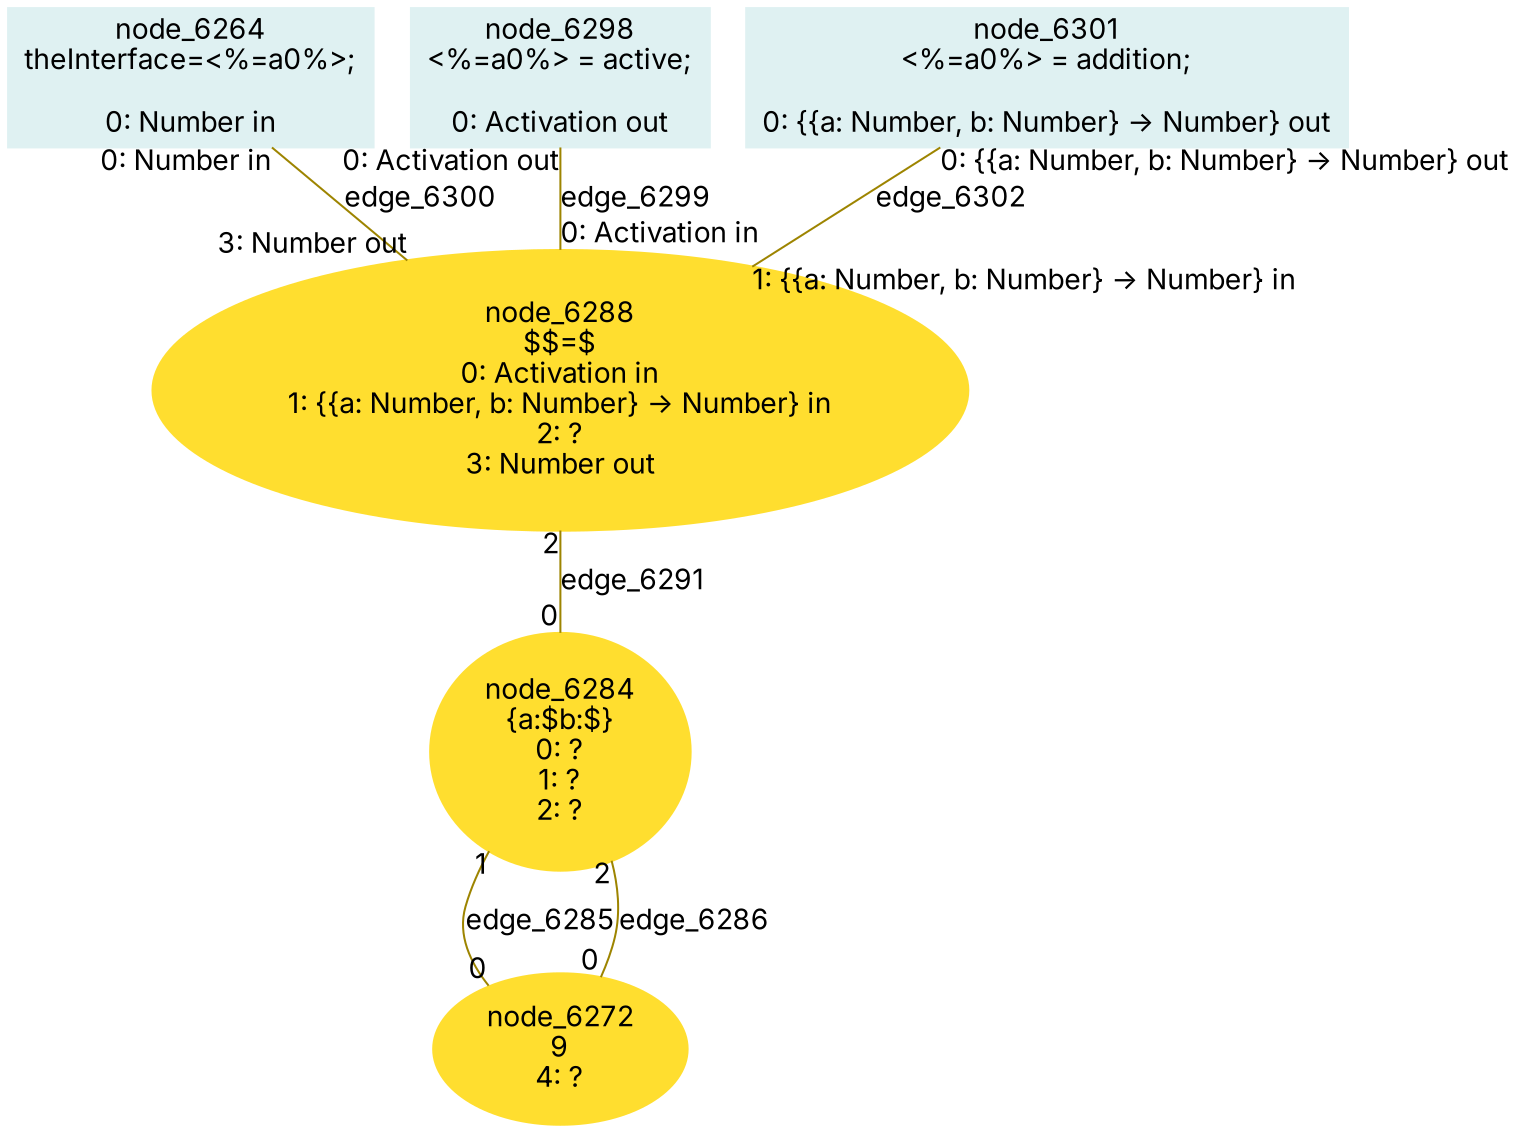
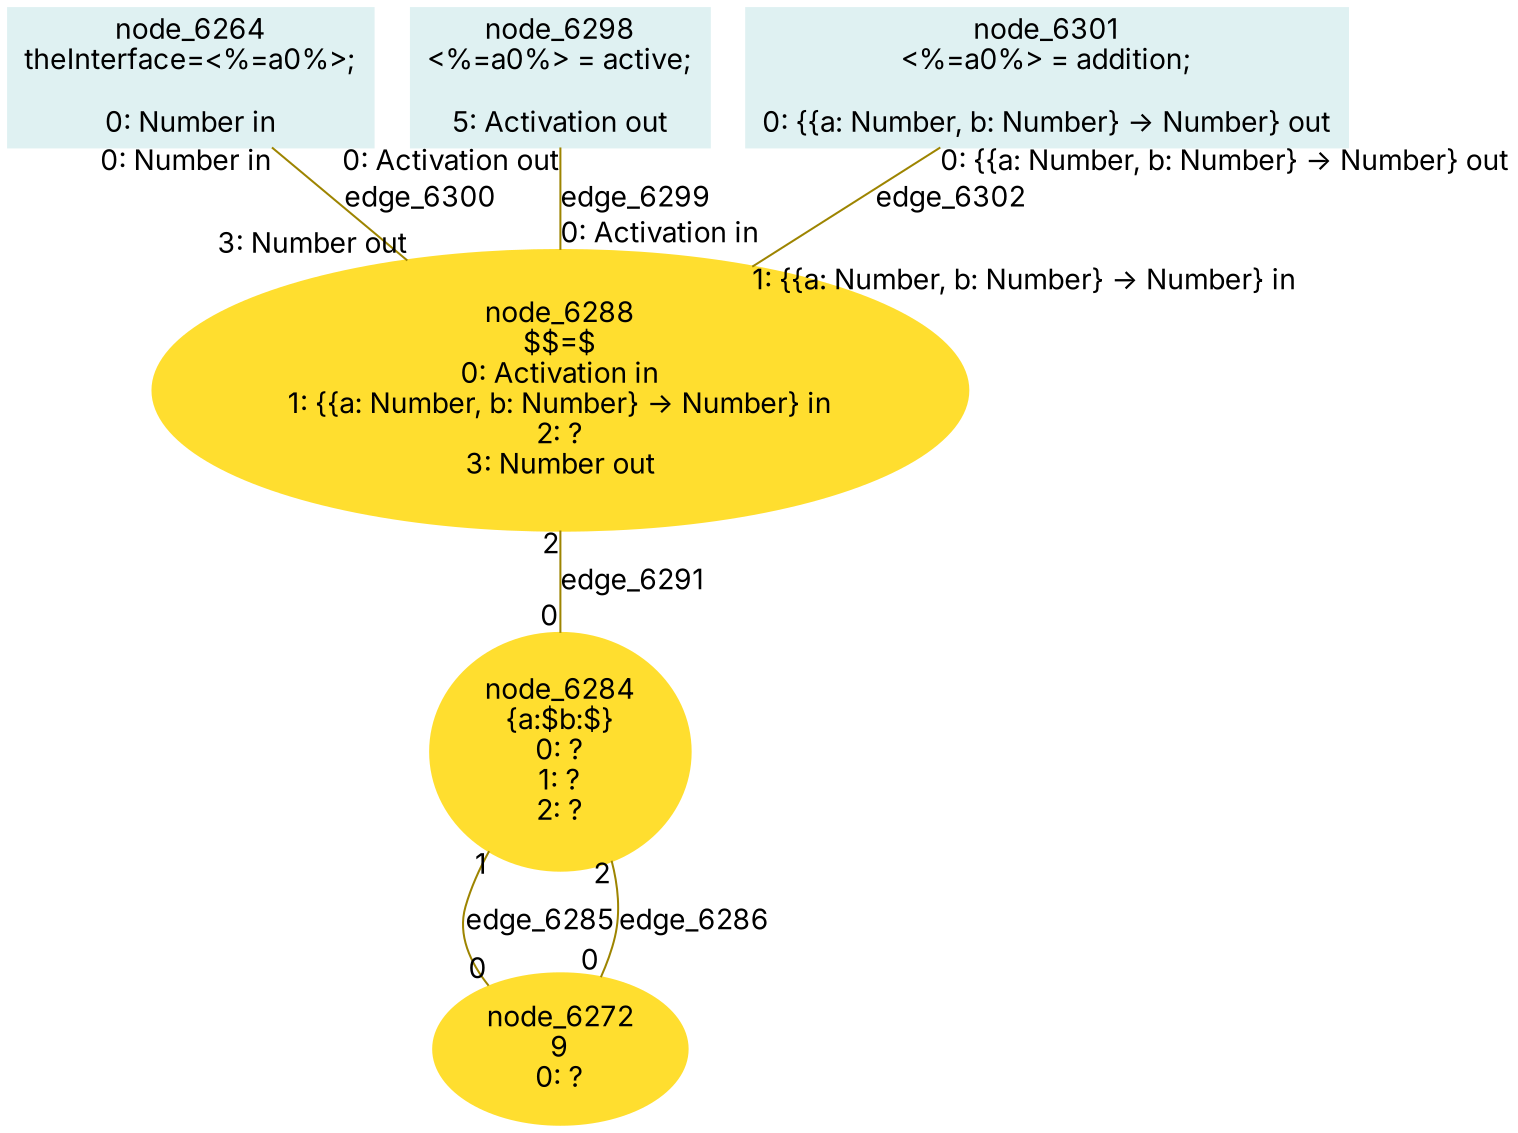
(560, 78) -> (560, 78)
(560, 1049) -> (560, 1049)
